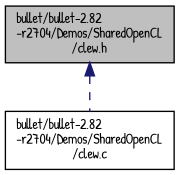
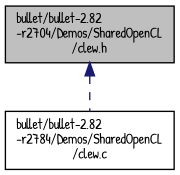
(90, 140) -> (90, 140)
